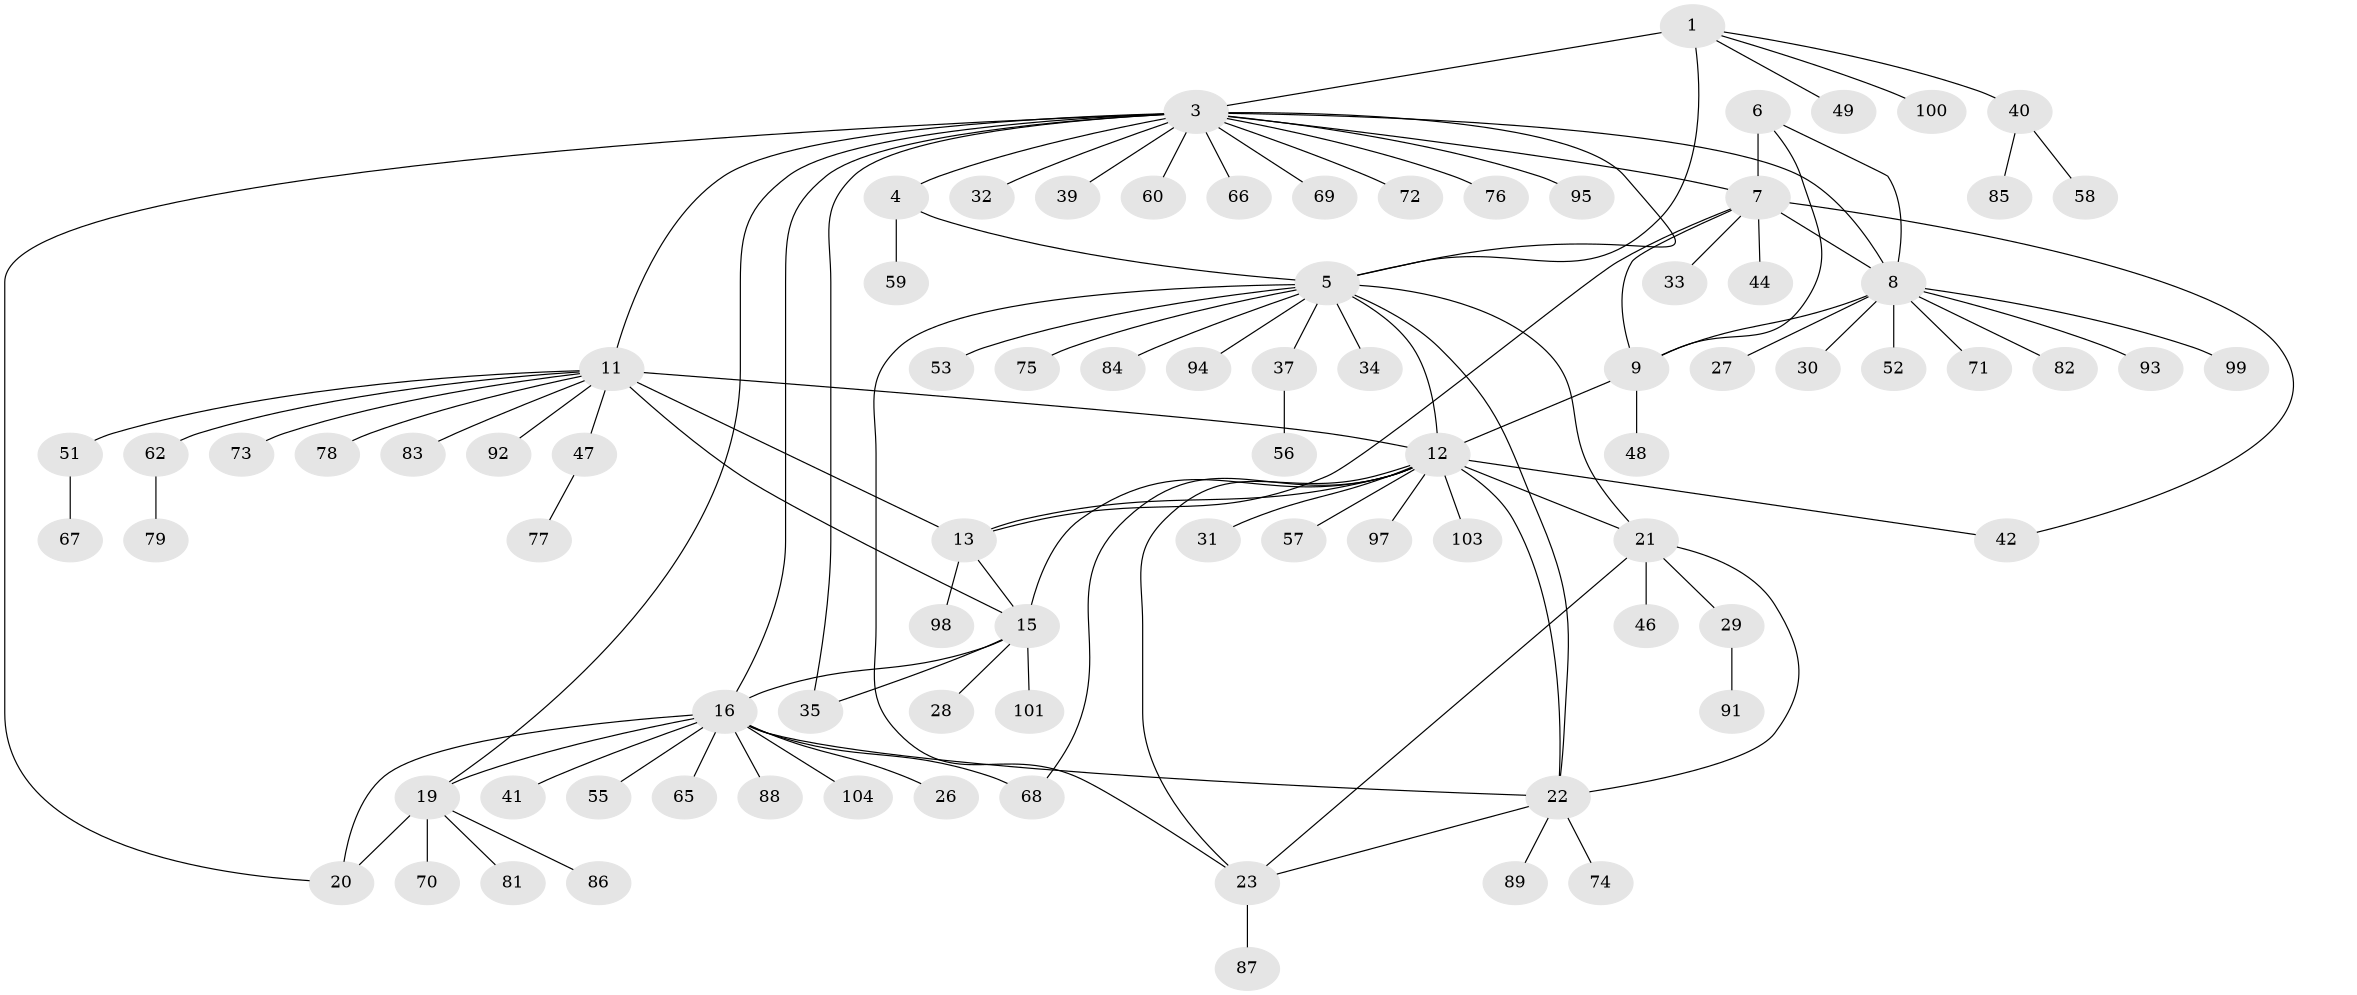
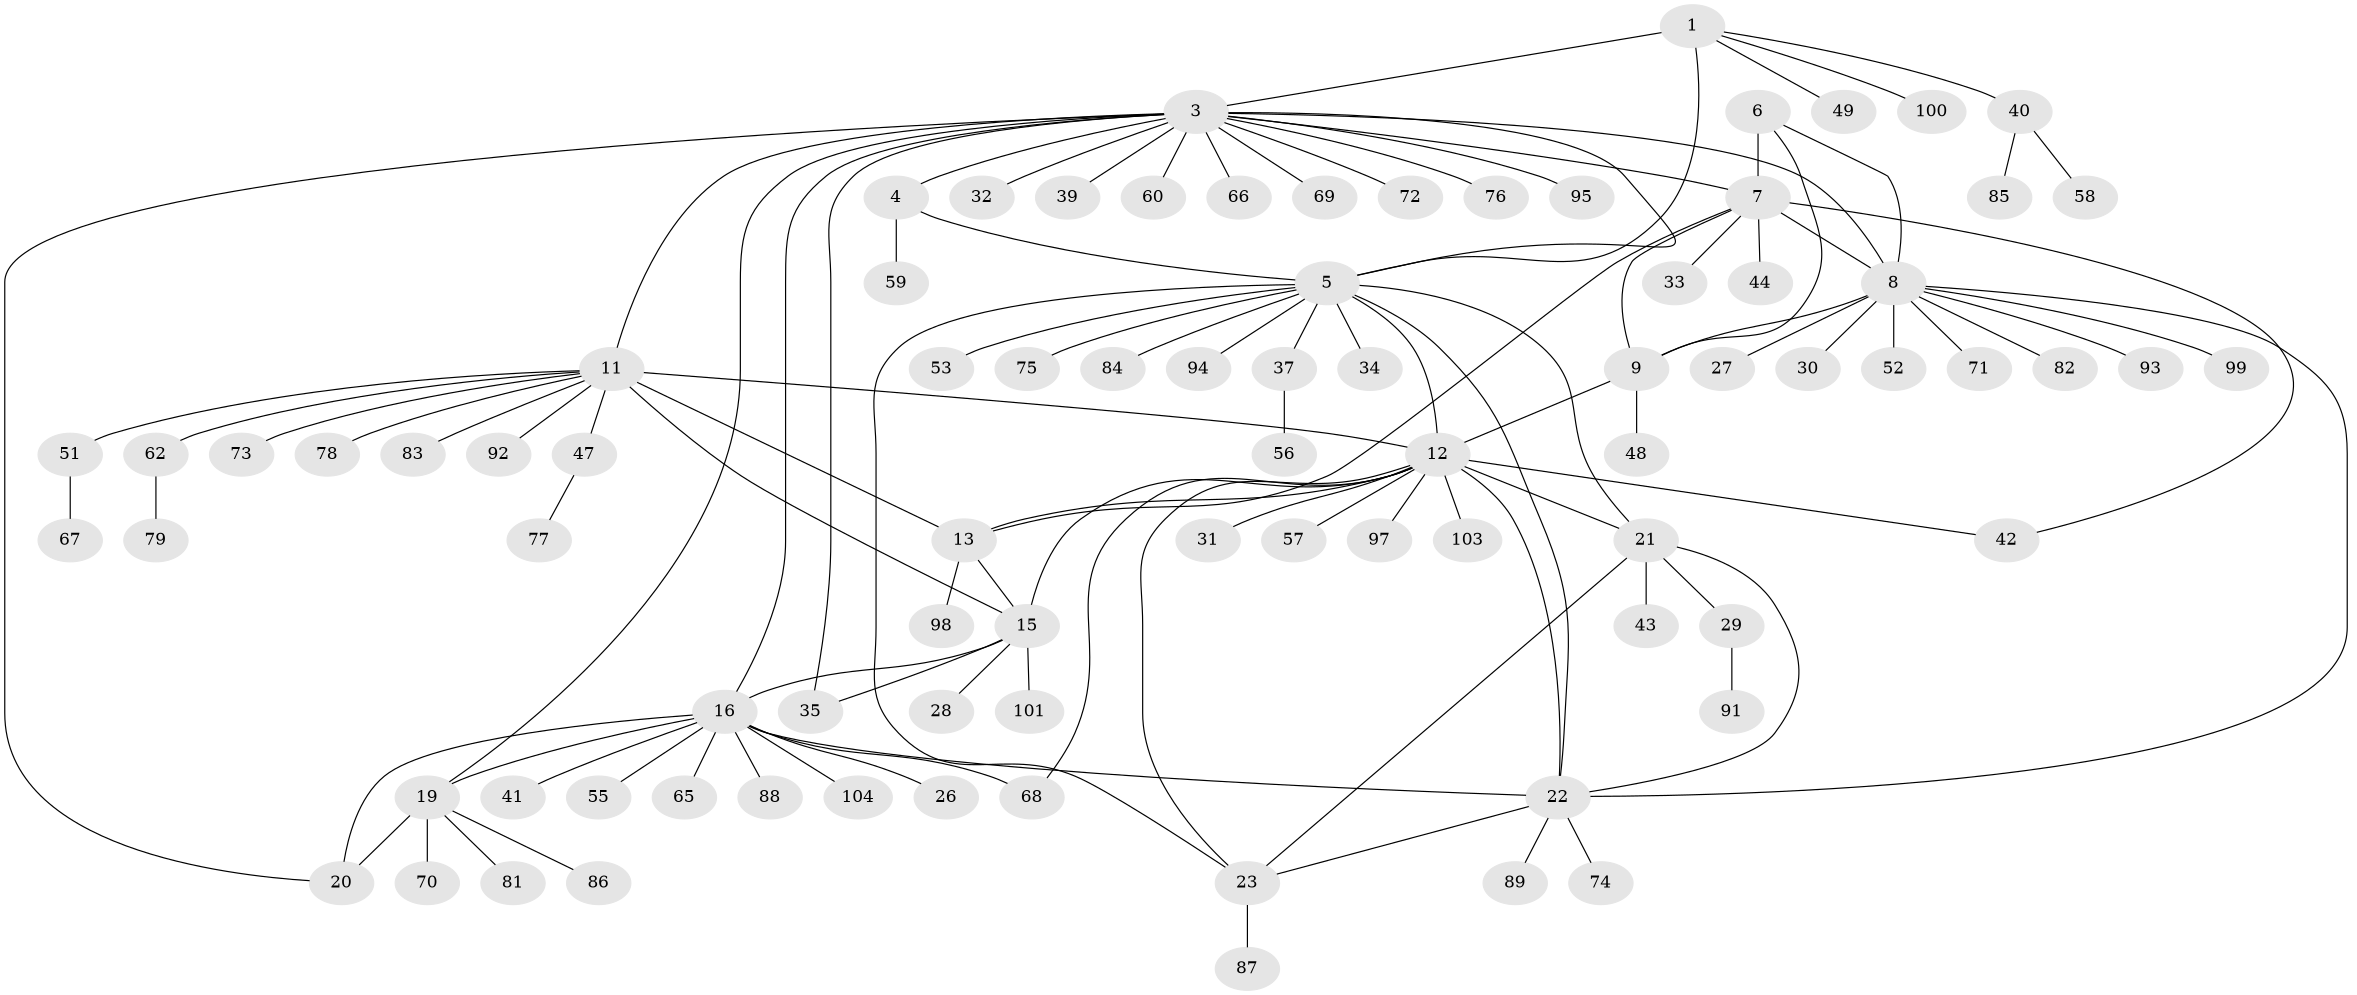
(1646, 626) -> (1646, 626)
none -> (2312, 685)
